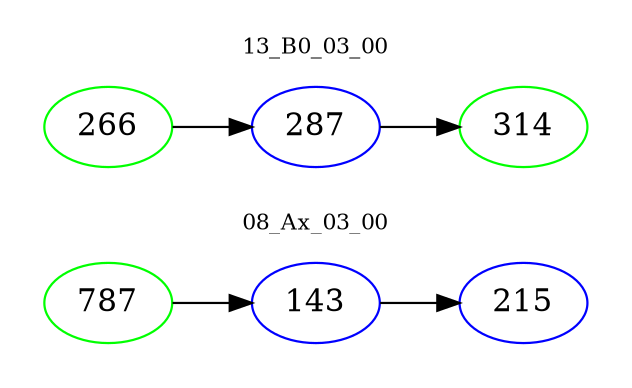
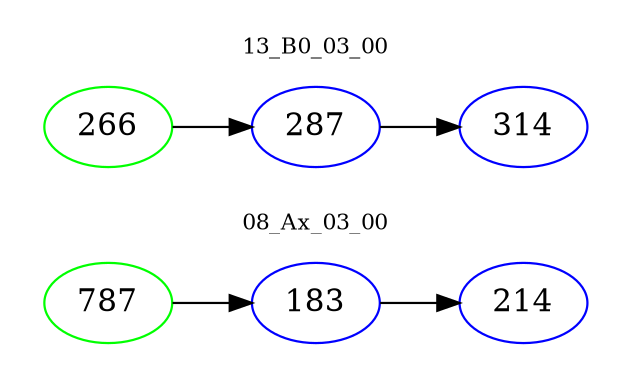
(524, 127) -> (524, 127)
(316, 303) -> (316, 303)
(524, 303) -> (524, 303)
